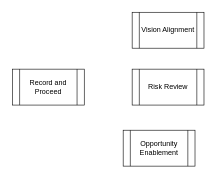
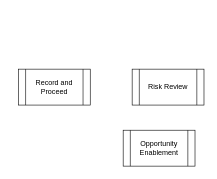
(168, 30) -> none
(48, 87) -> (54, 87)
